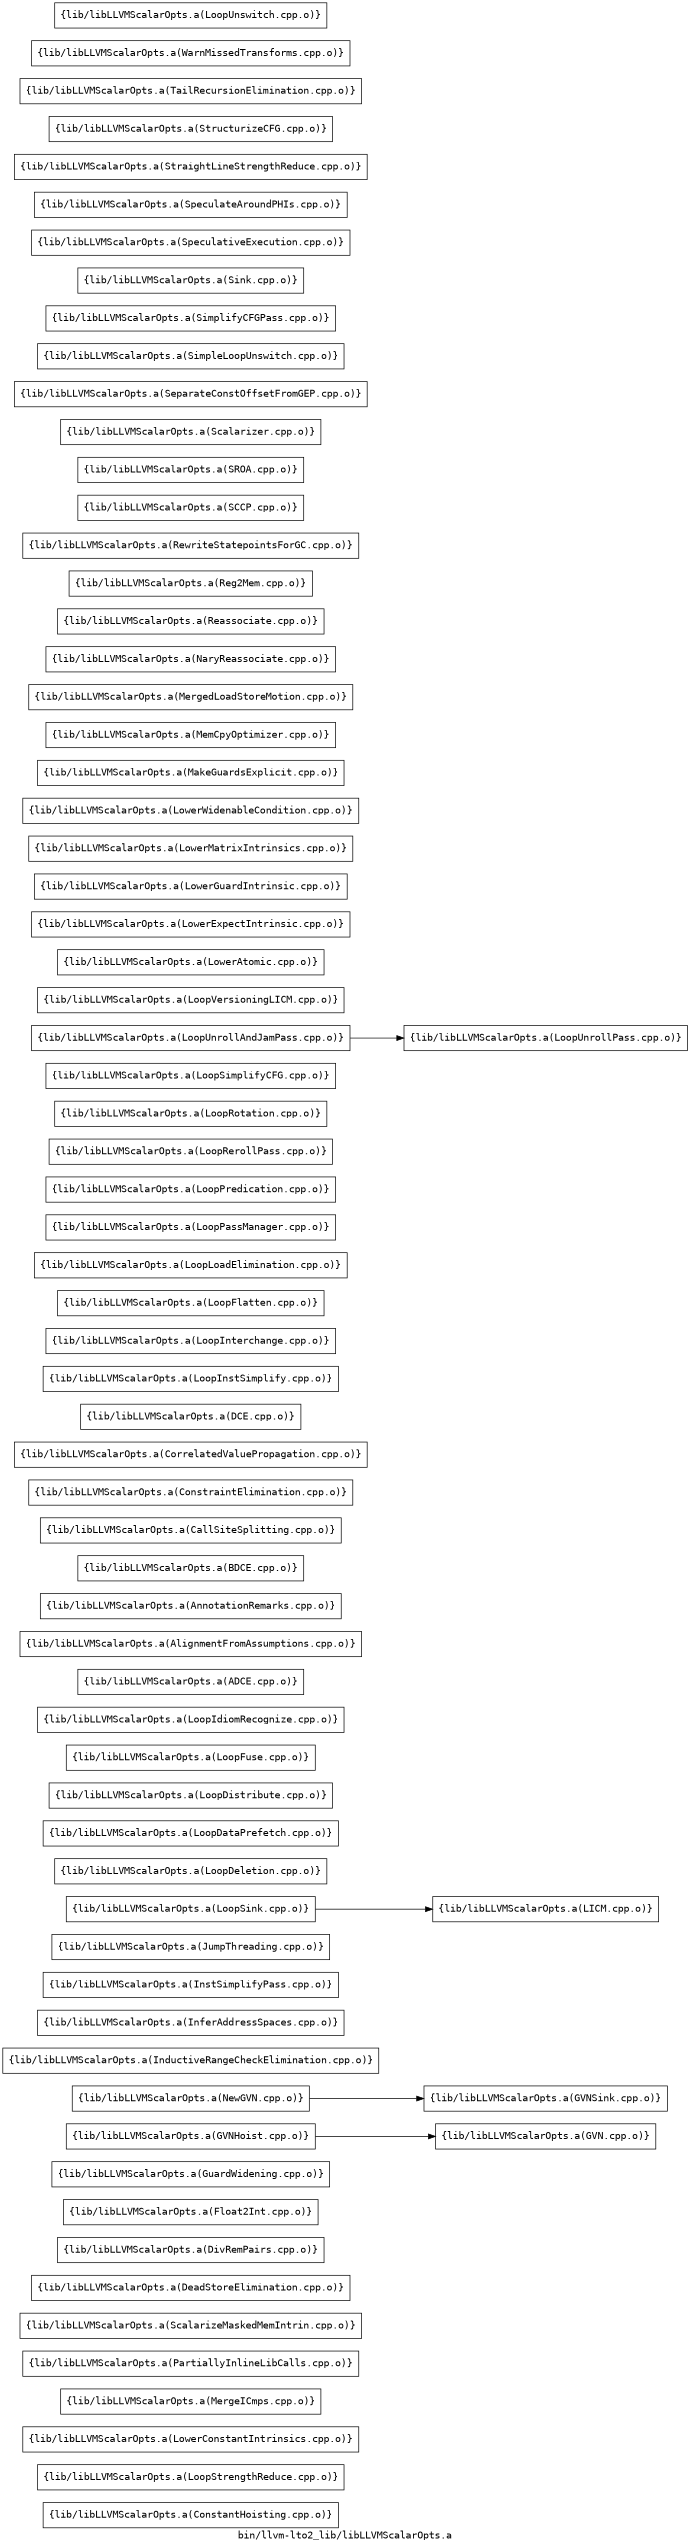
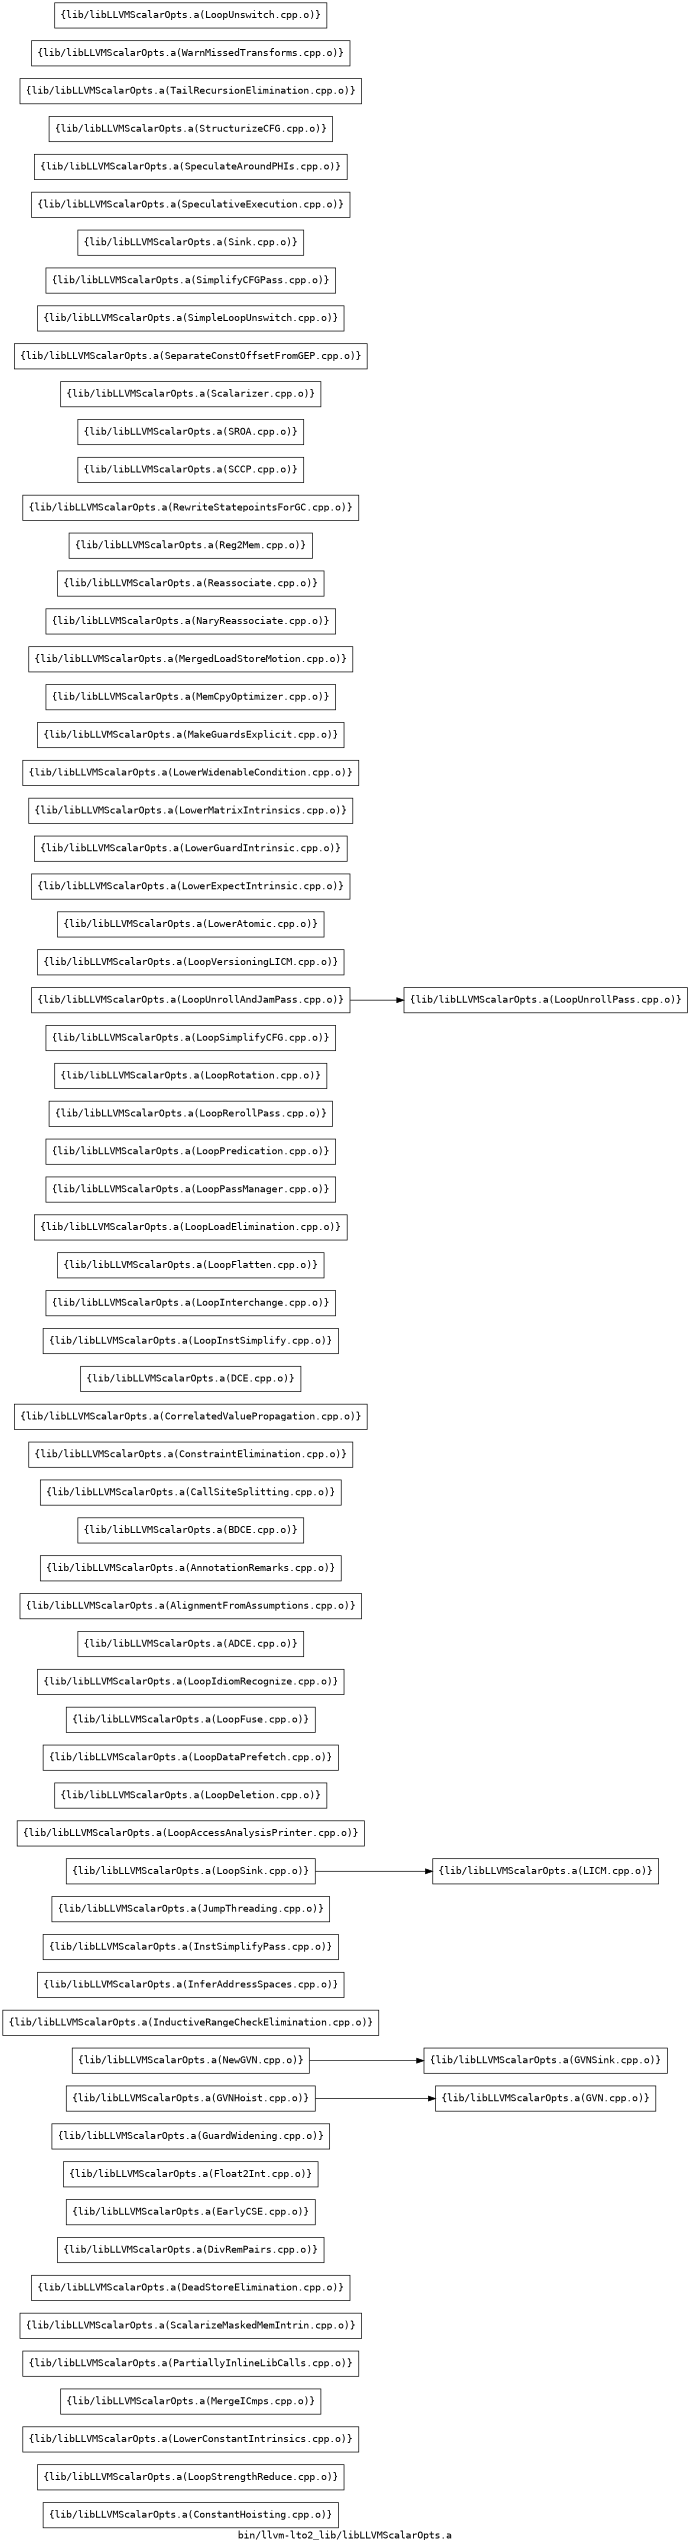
(191, 167) -> none
(191, 1796) -> none
none -> (191, 1833)
none -> (191, 2212)
